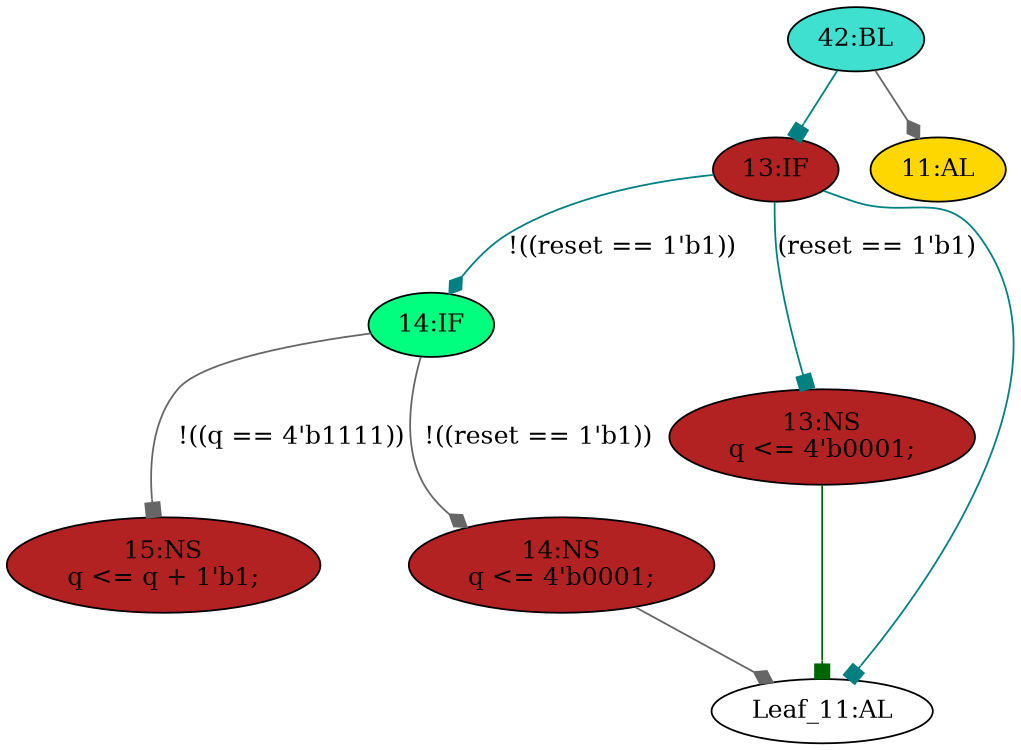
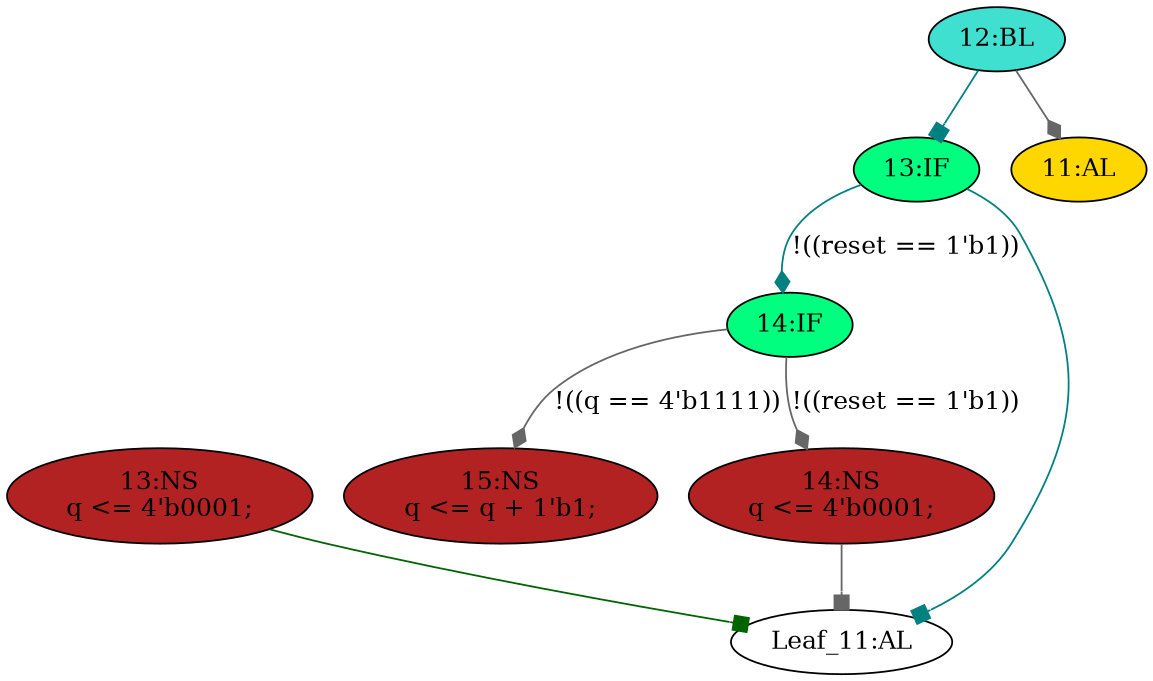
(856, 39) -> (997, 39)
(776, 170) -> (917, 170)
(782, 288) -> none
(215, 367) -> (613, 356)
(695, 640) -> (842, 568)
